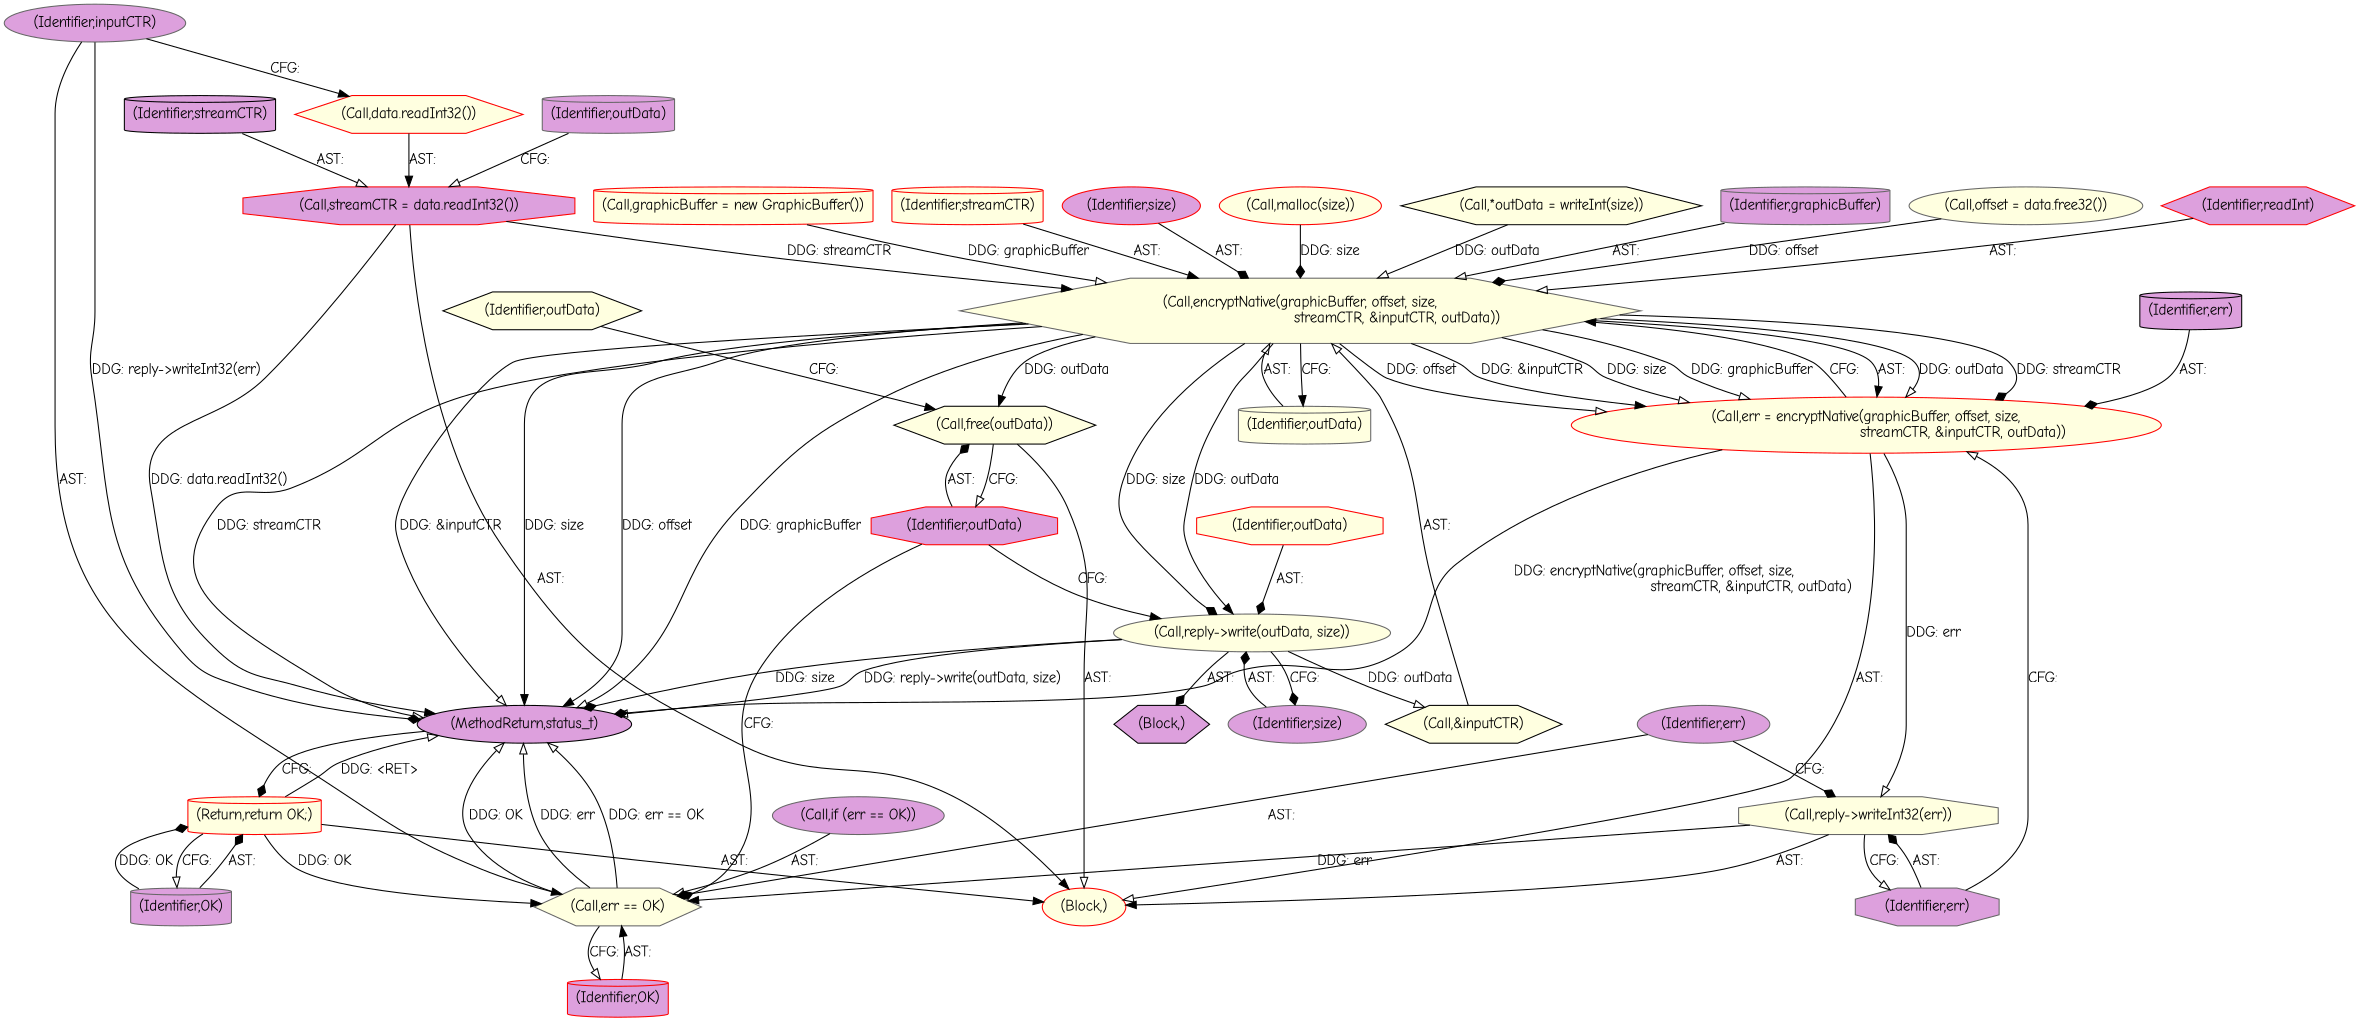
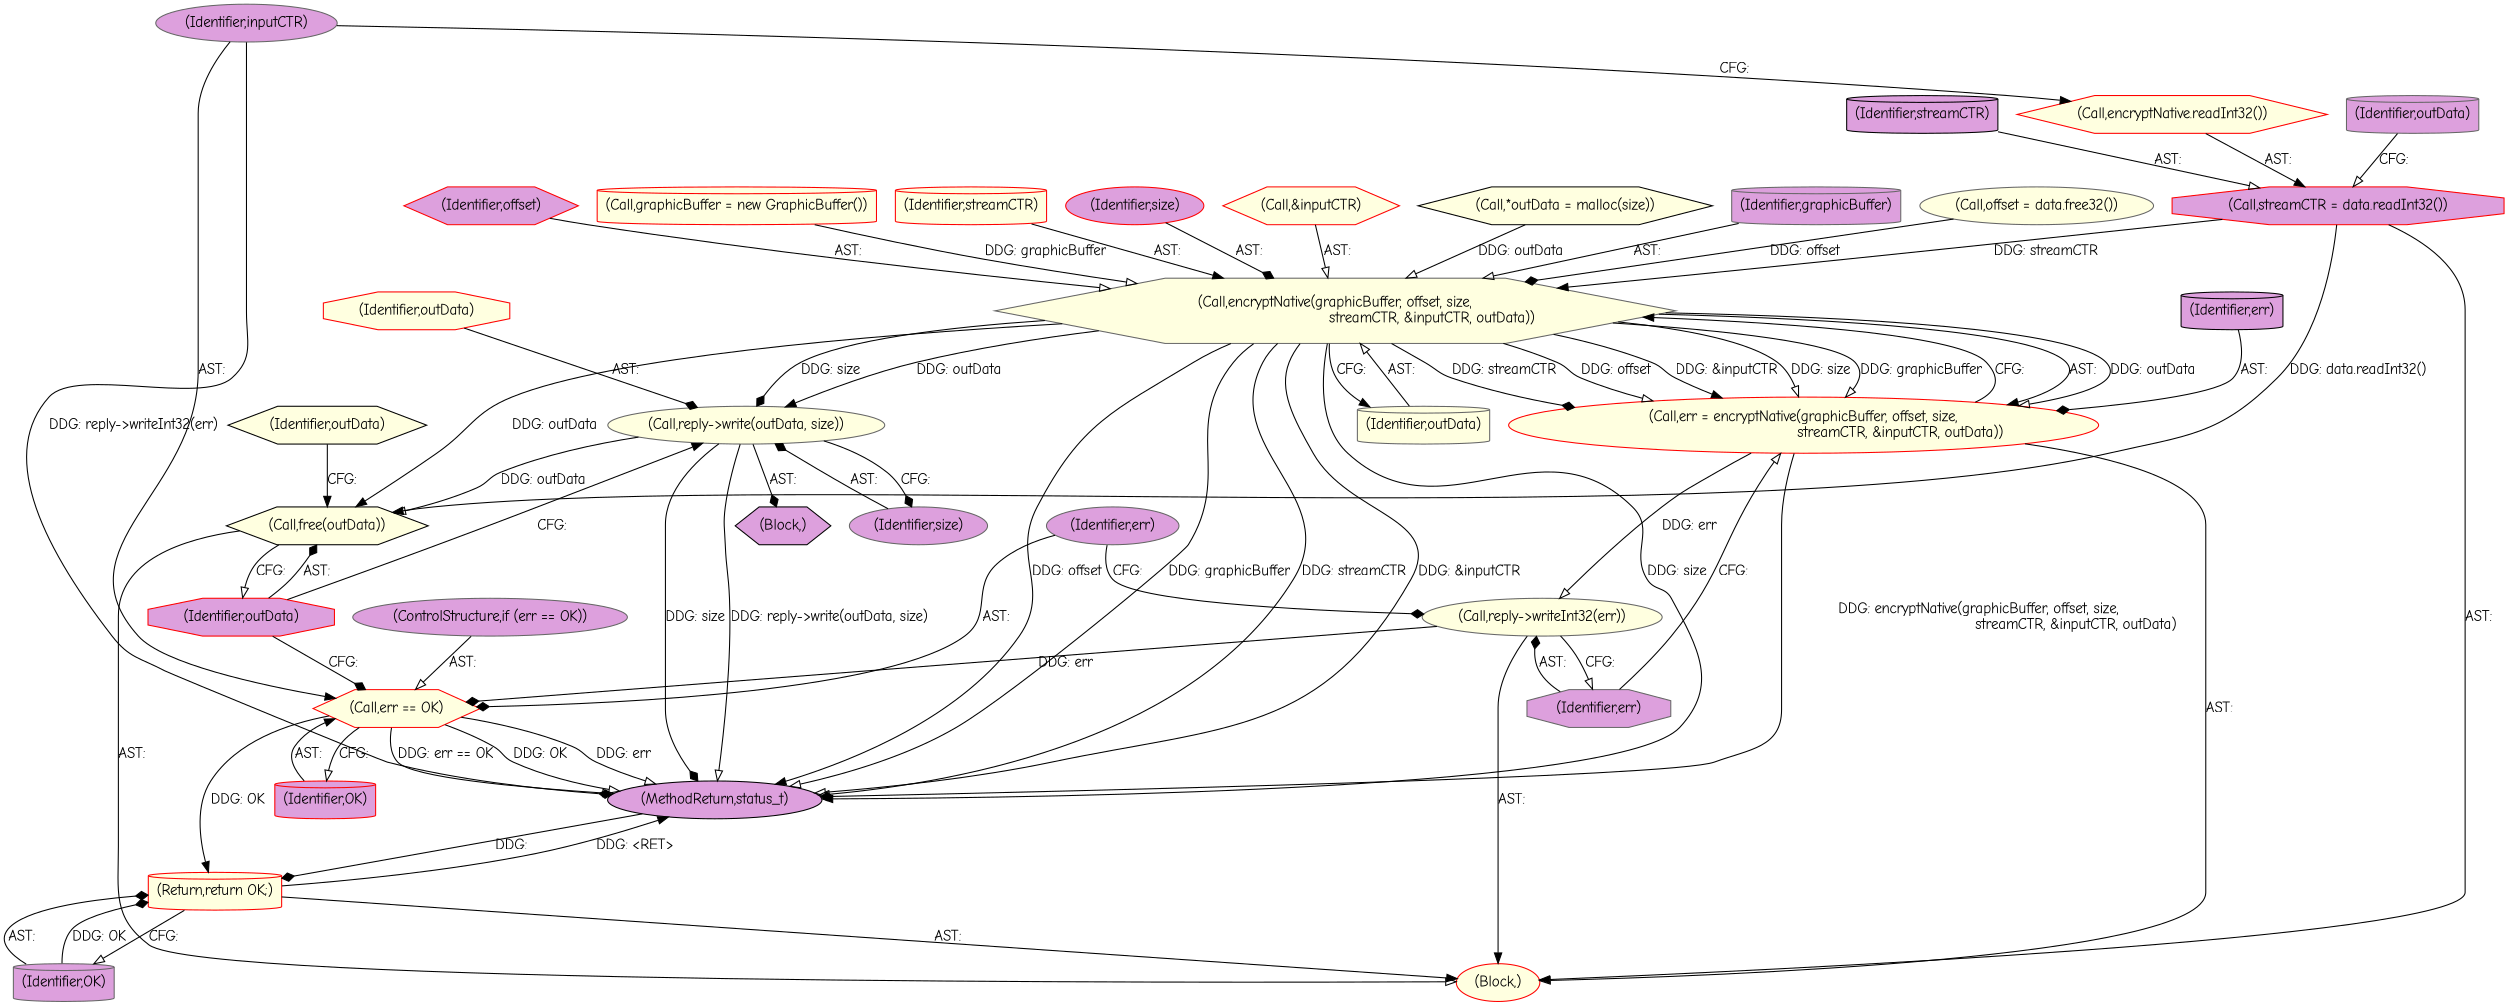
(409, 114) -> (2172, 114)
(1300, 206) -> none
(1551, 206) -> (1565, 206)
(2258, 206) -> (491, 206)
(153, 501) -> (1435, 497)
(1351, 680) -> (519, 466)
(1474, 724) -> (1311, 206)
(352, 758) -> (472, 865)
(299, 770) -> (514, 846)
(858, 816) -> (490, 617)
(1868, 816) -> (1542, 617)
(1224, 863) -> (958, 664)
(389, 891) -> (229, 760)
(618, 907) -> (397, 709)
